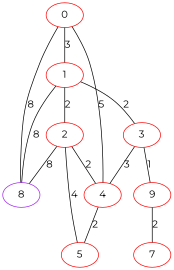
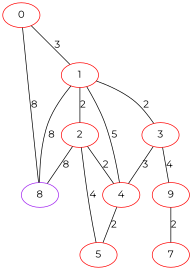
(98, 102) -> (108, 133)
(149, 165) -> (169, 165)
